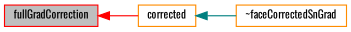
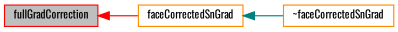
(167, 16) -> (191, 16)
